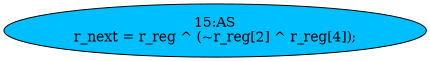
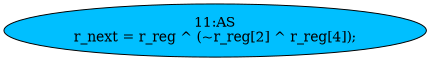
(215, 31) -> (215, 31)
